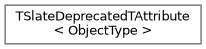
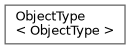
(103, 24) -> (65, 24)
